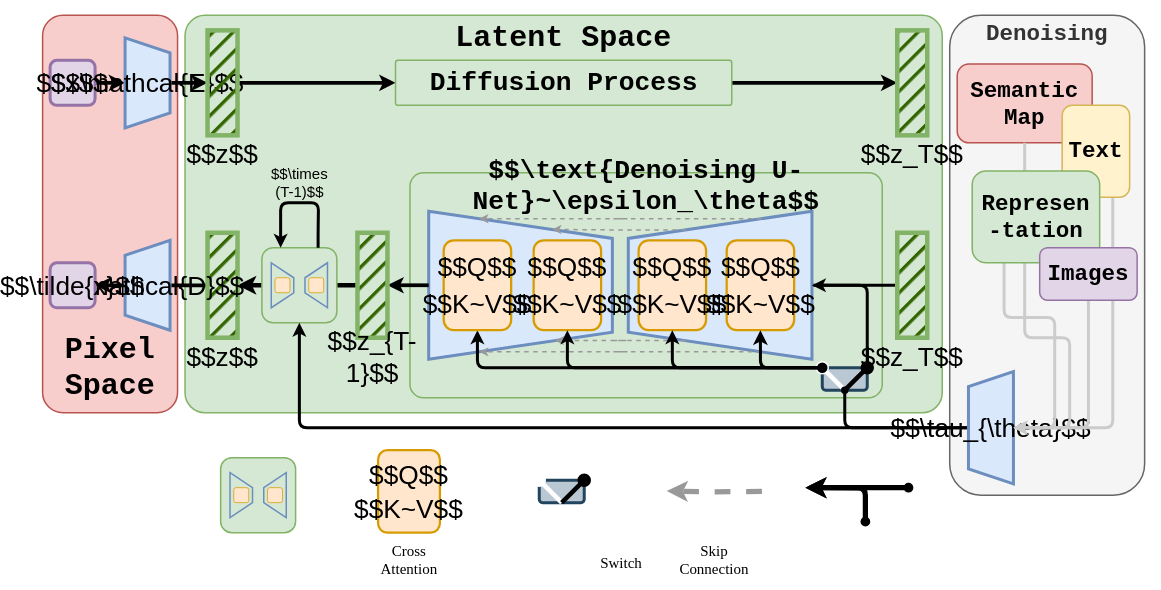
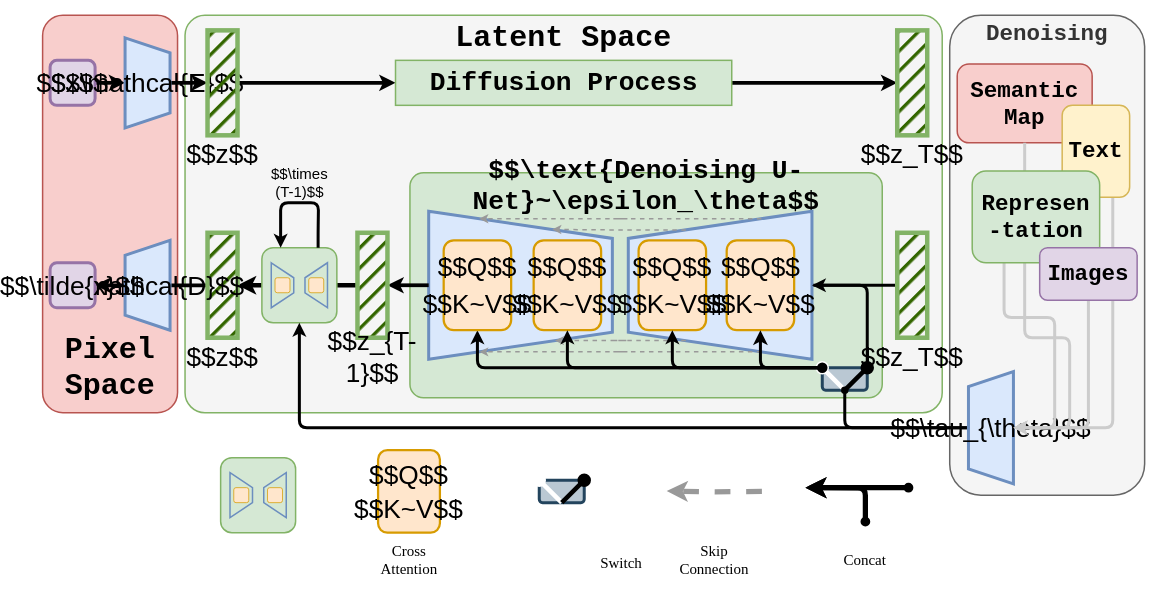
(564, 26) -> (564, 26)
(564, 83) -> (564, 83)
none -> (865, 559)
